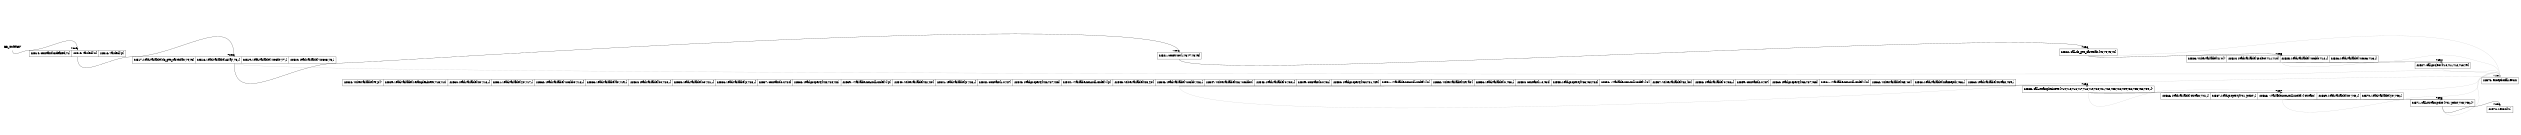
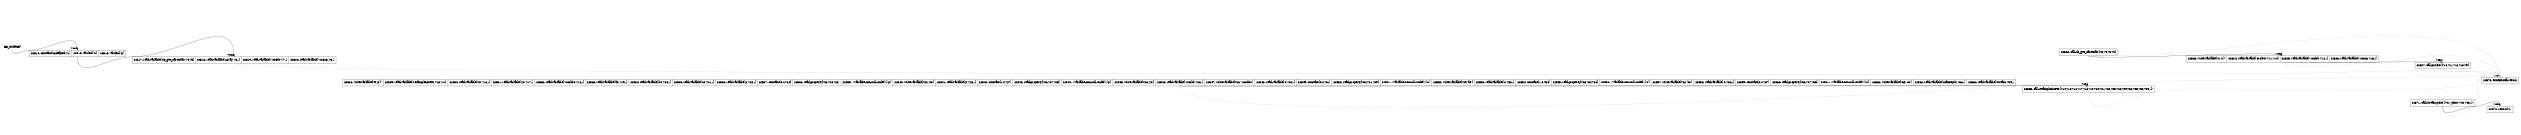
(1179, 56) -> none
(2282, 96) -> none
